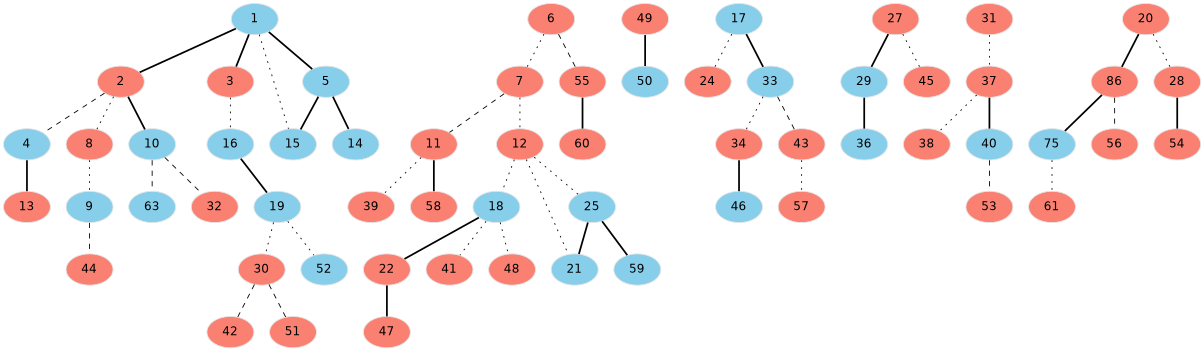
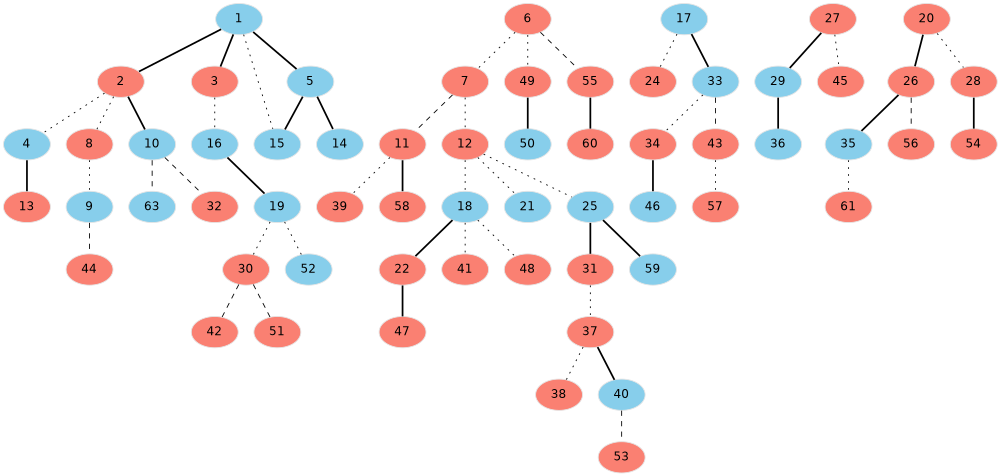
none -> (528, 51)
(1115, 82) -> (911, 82)
(74, 113) -> (74, 113)
(1052, 144) -> (849, 144)
(583, 238) -> (590, 238)
